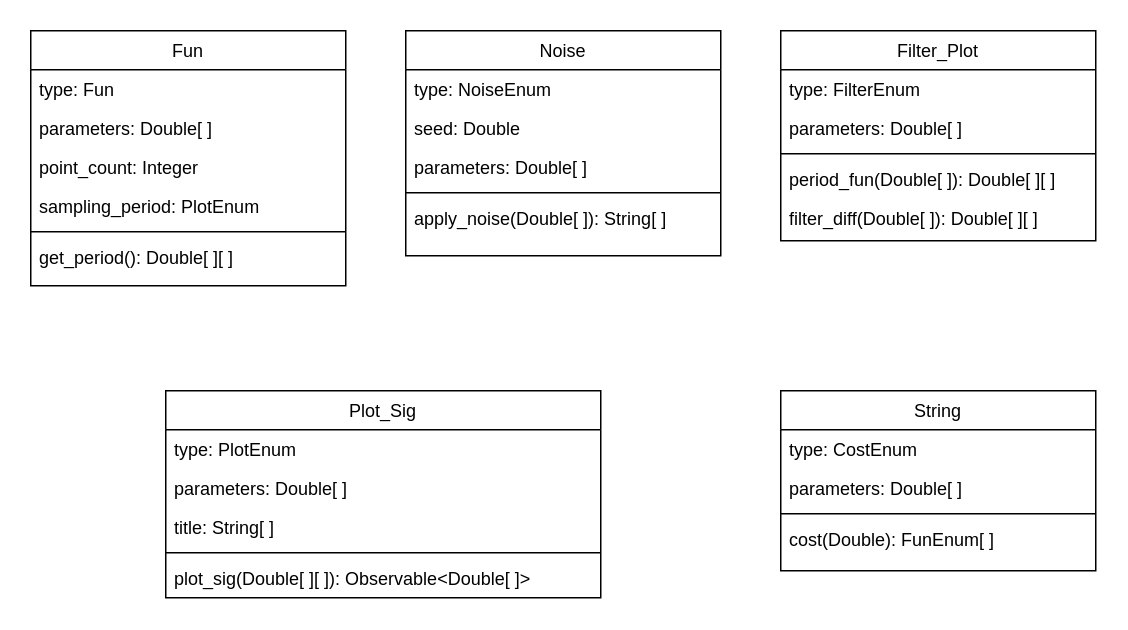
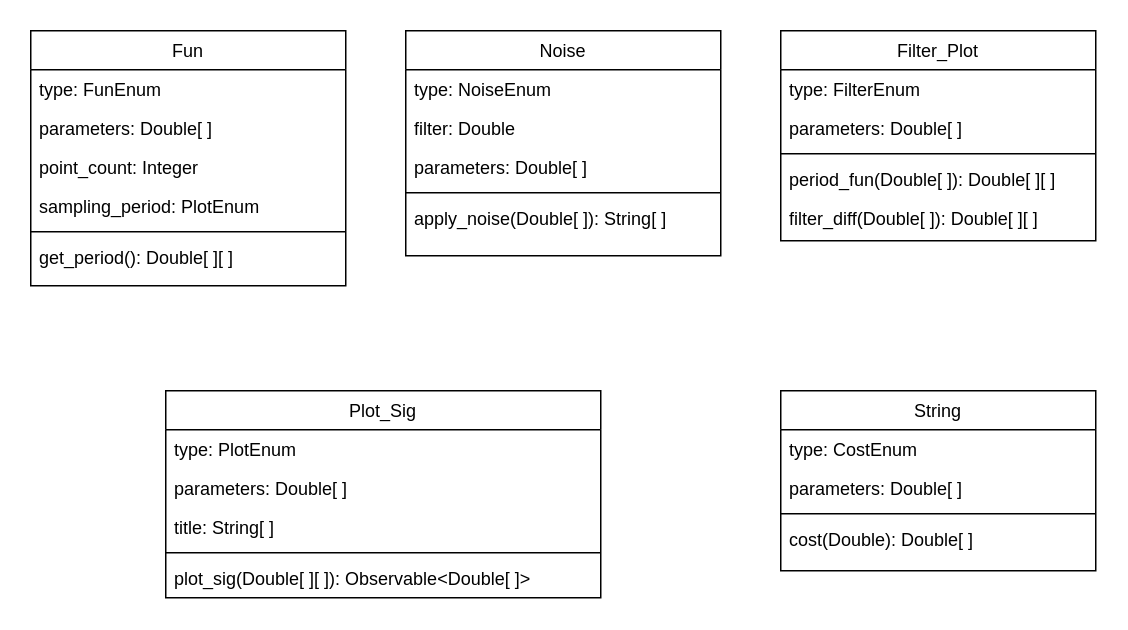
(80, 90) -> (100, 90)
(467, 129) -> (473, 129)
(901, 540) -> (893, 540)
